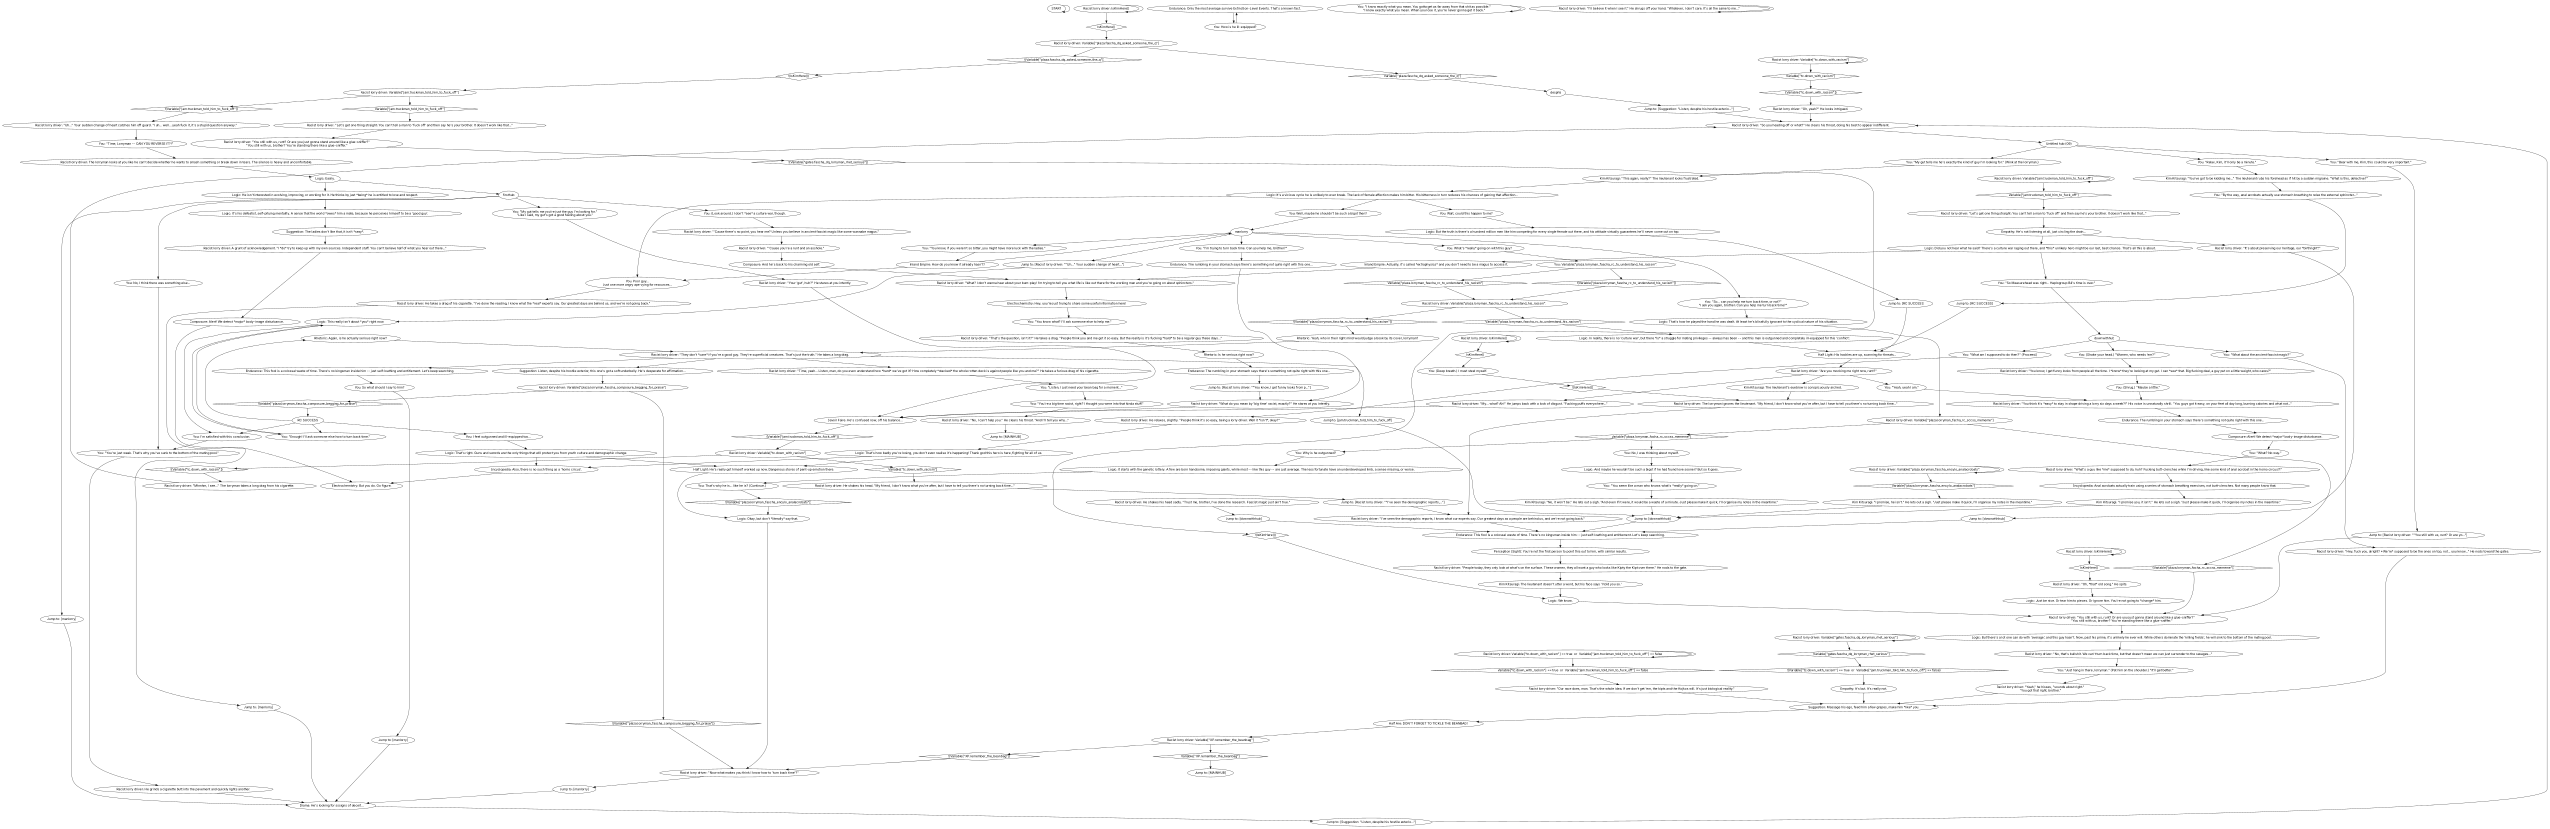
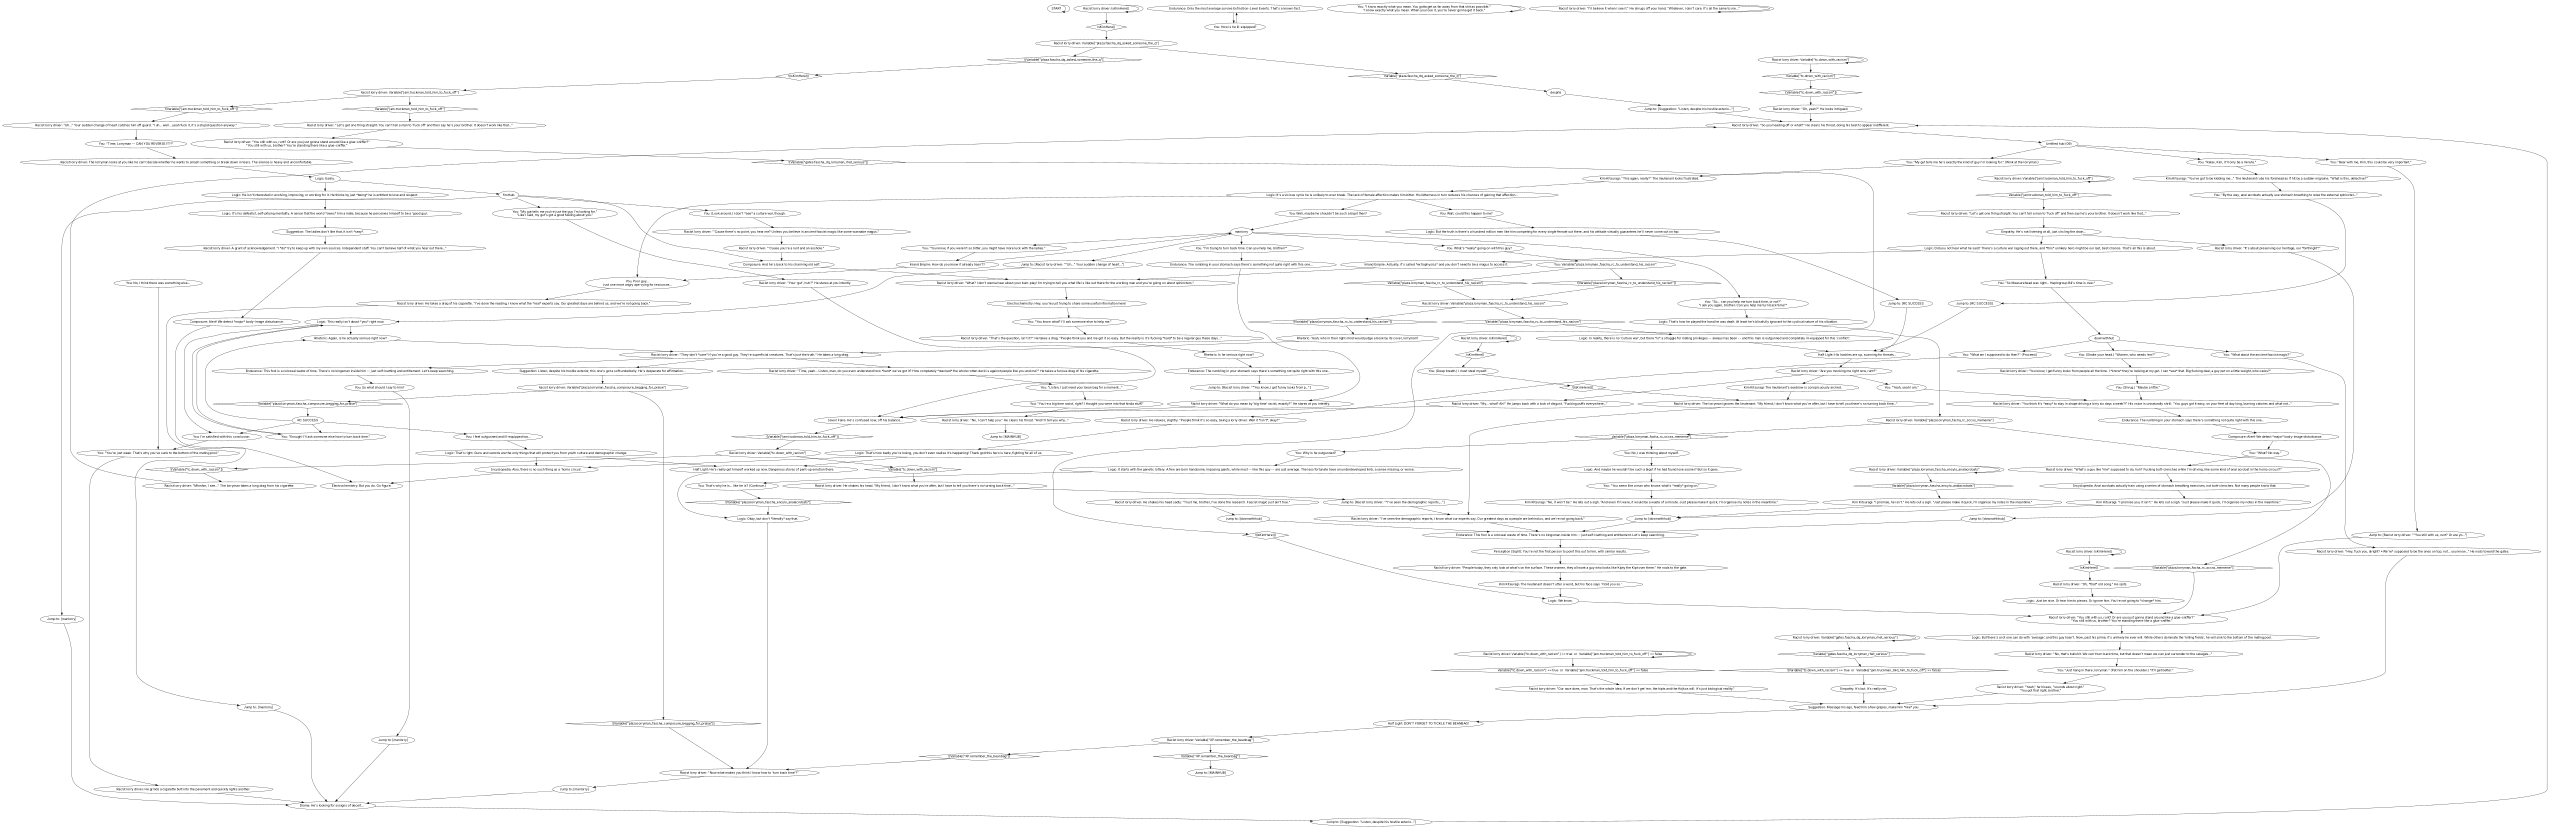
(230, 202) -> (639, 226)
none -> (351, 329)
(1358, 420) -> none
(1428, 724) -> (1428, 724)
